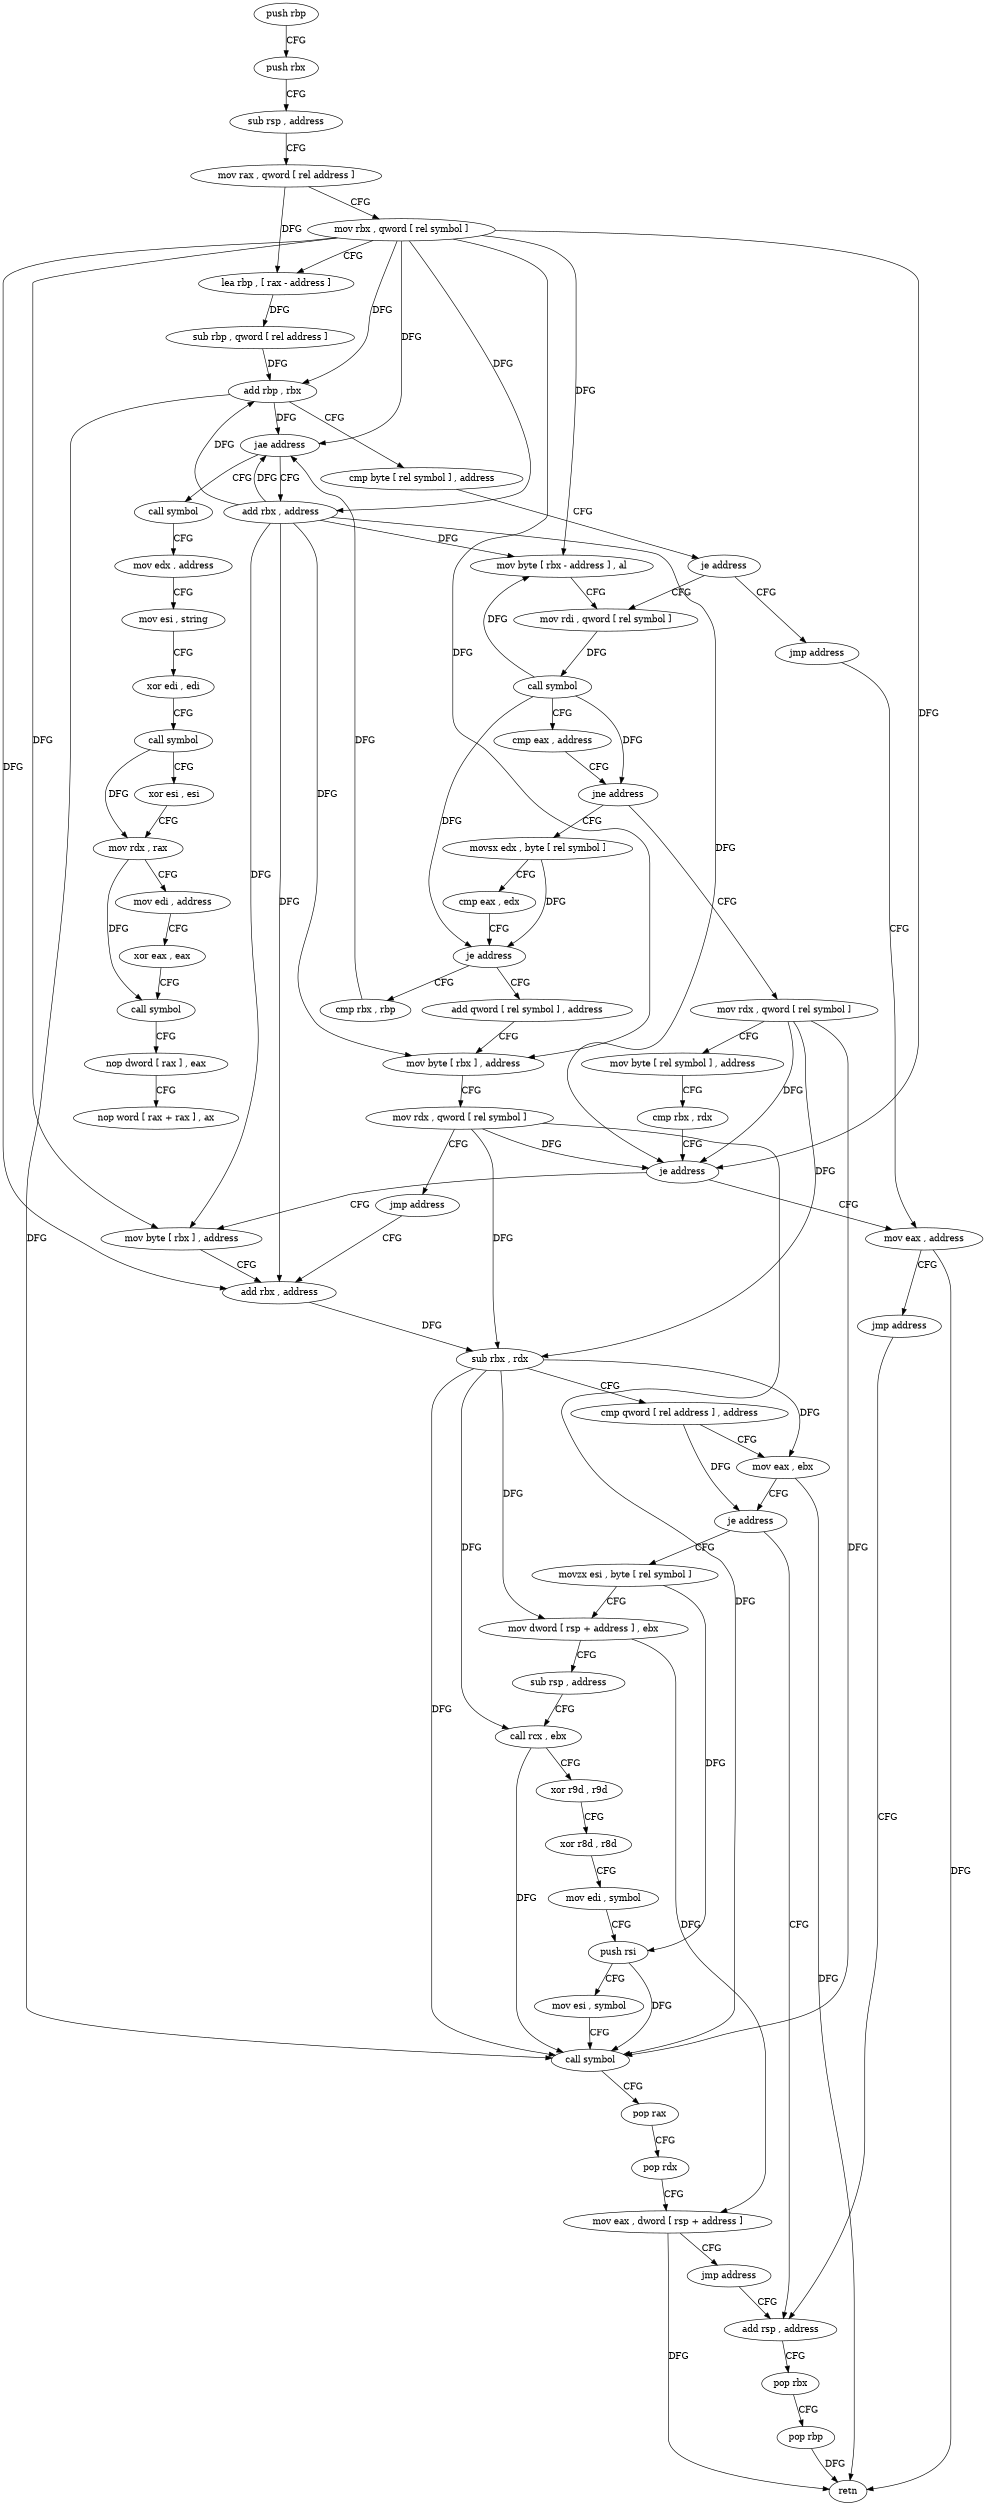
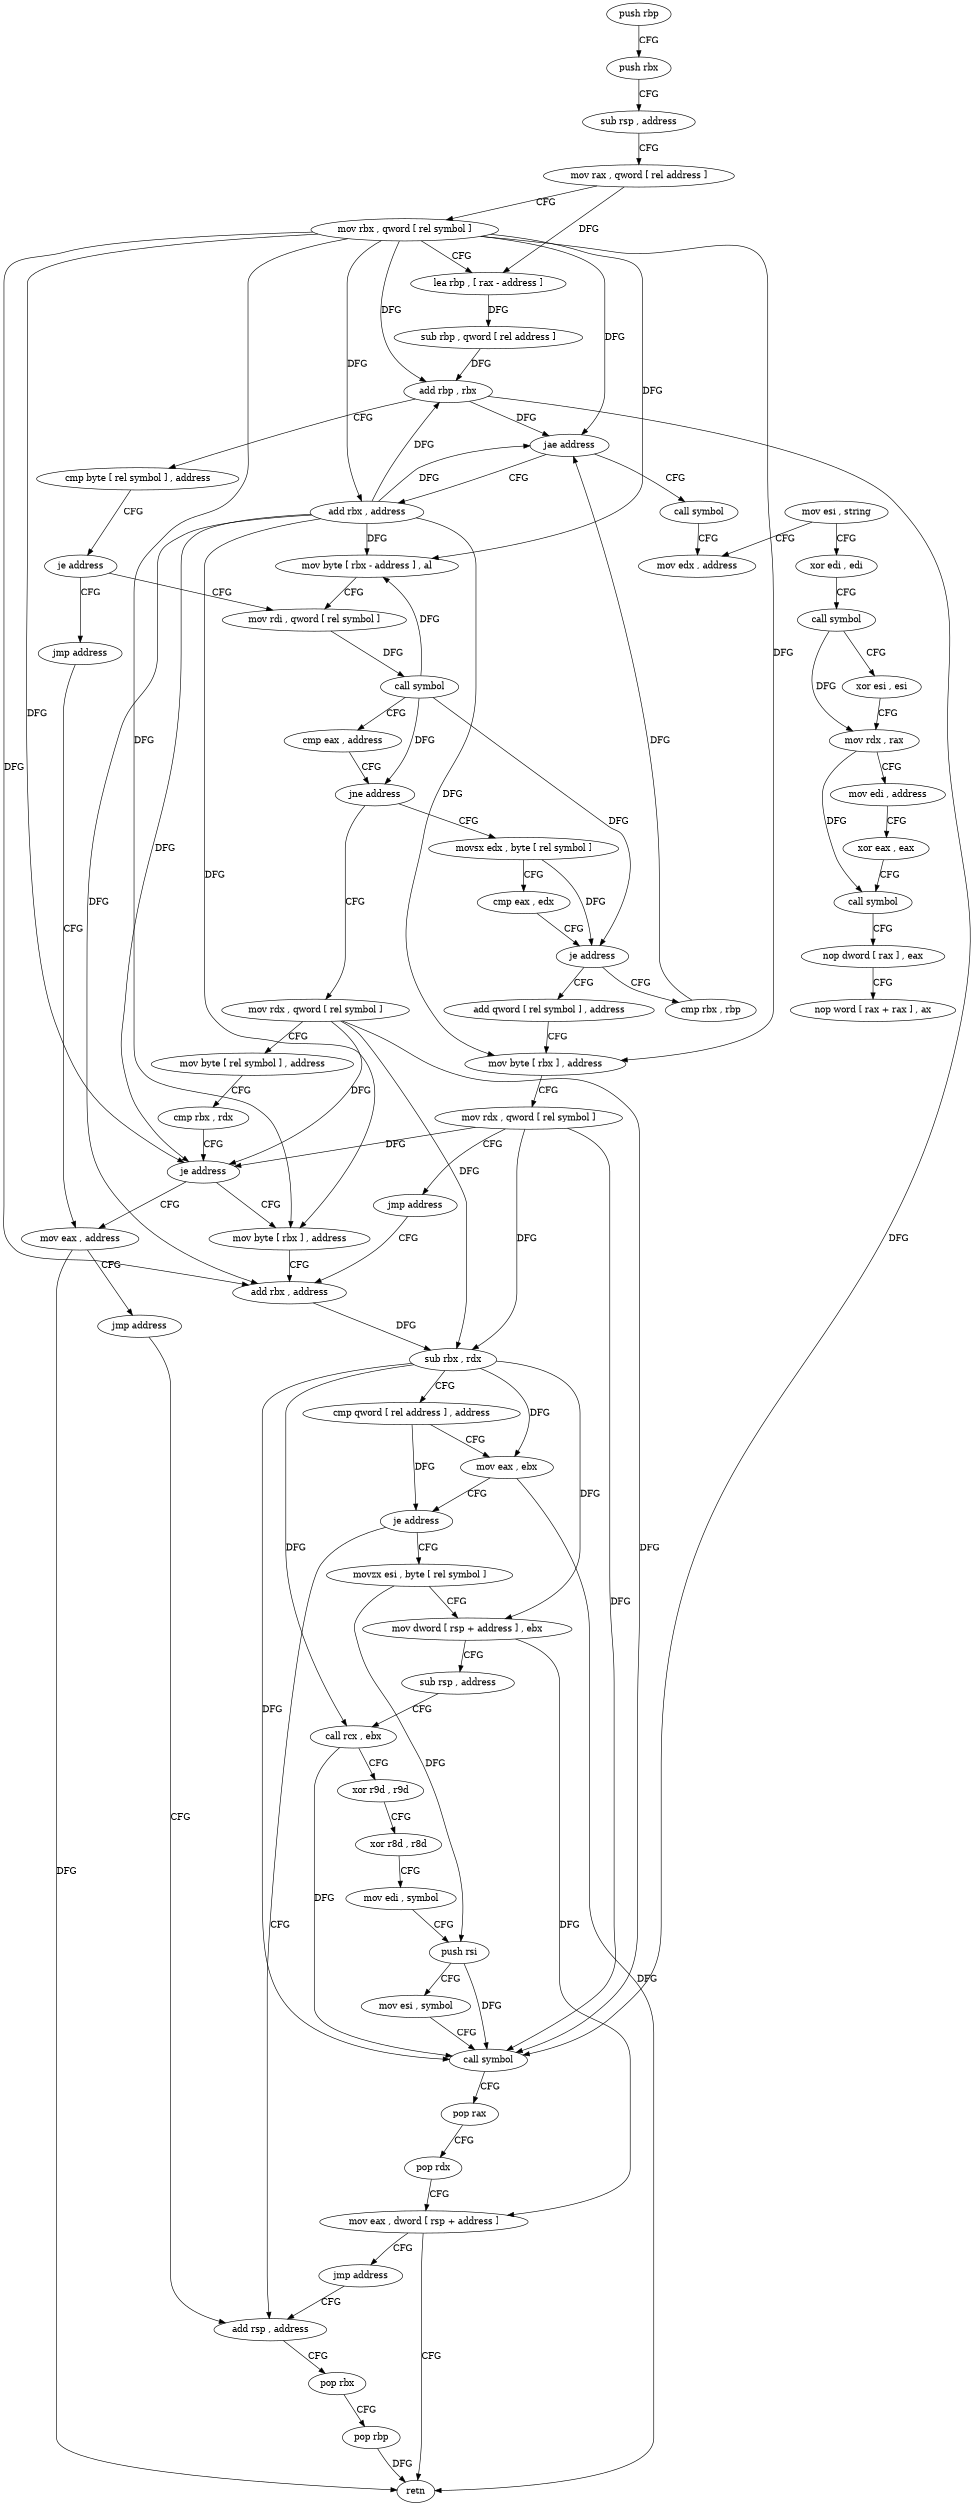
(173, 590) -> (766, 540)
(679, 2357) -> (431, 2357)
